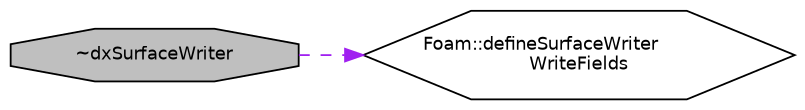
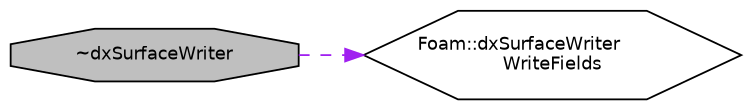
(579, 55) -> (552, 55)
